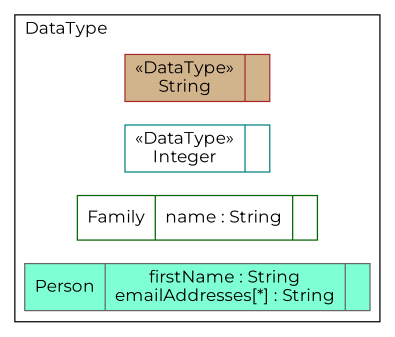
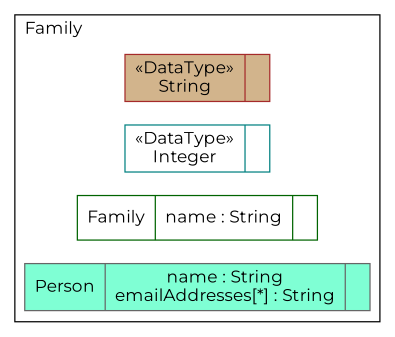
(66, 29) -> (54, 29)
(225, 277) -> (225, 277)
